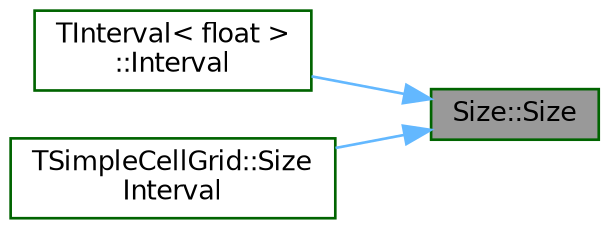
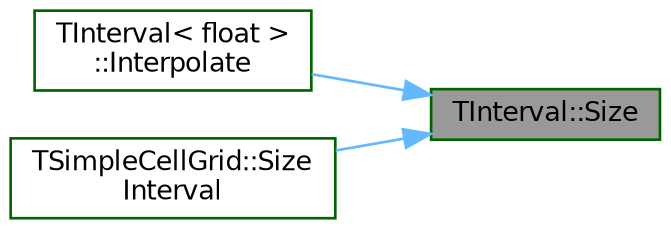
(173, 51) -> (173, 51)
(515, 114) -> (546, 114)
